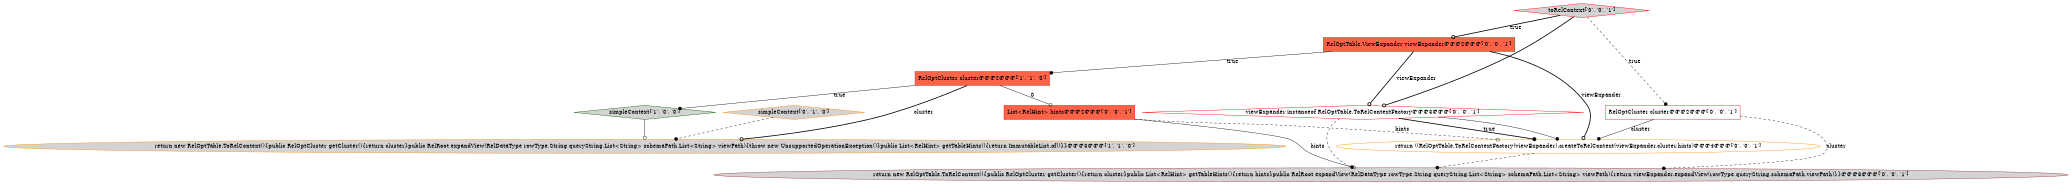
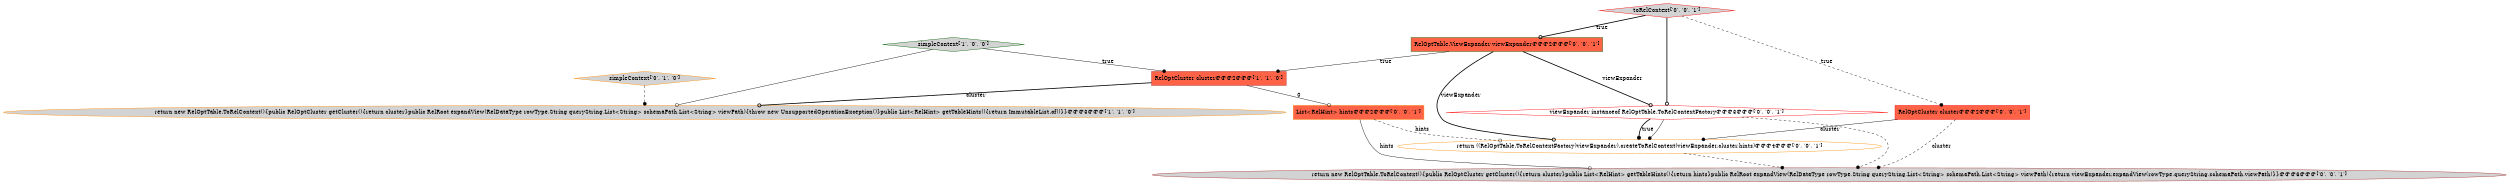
(798, 97) -> (1073, 60)
(1069, 112) -> (1359, 112)
(1673, 112) -> (1962, 112)
